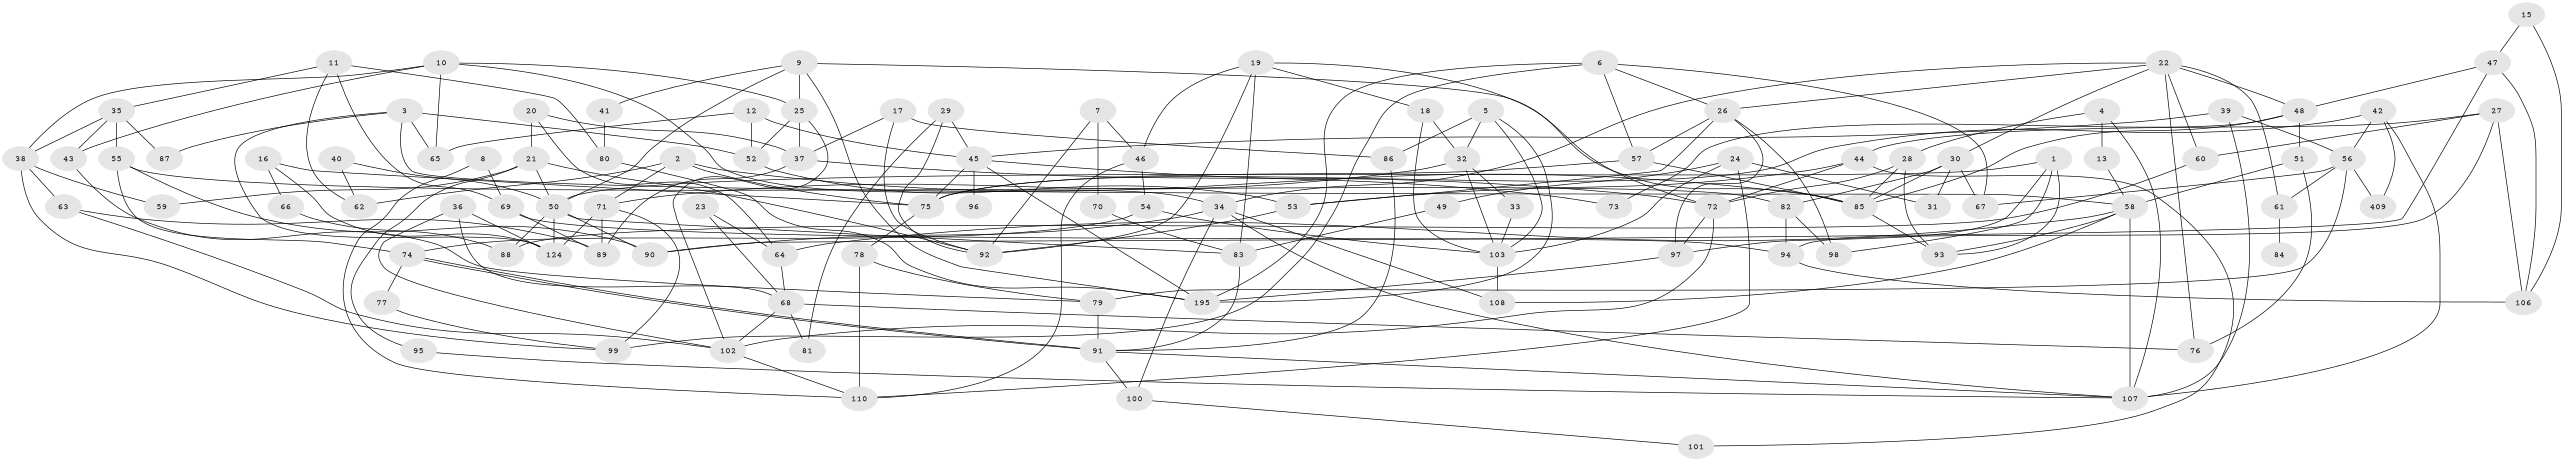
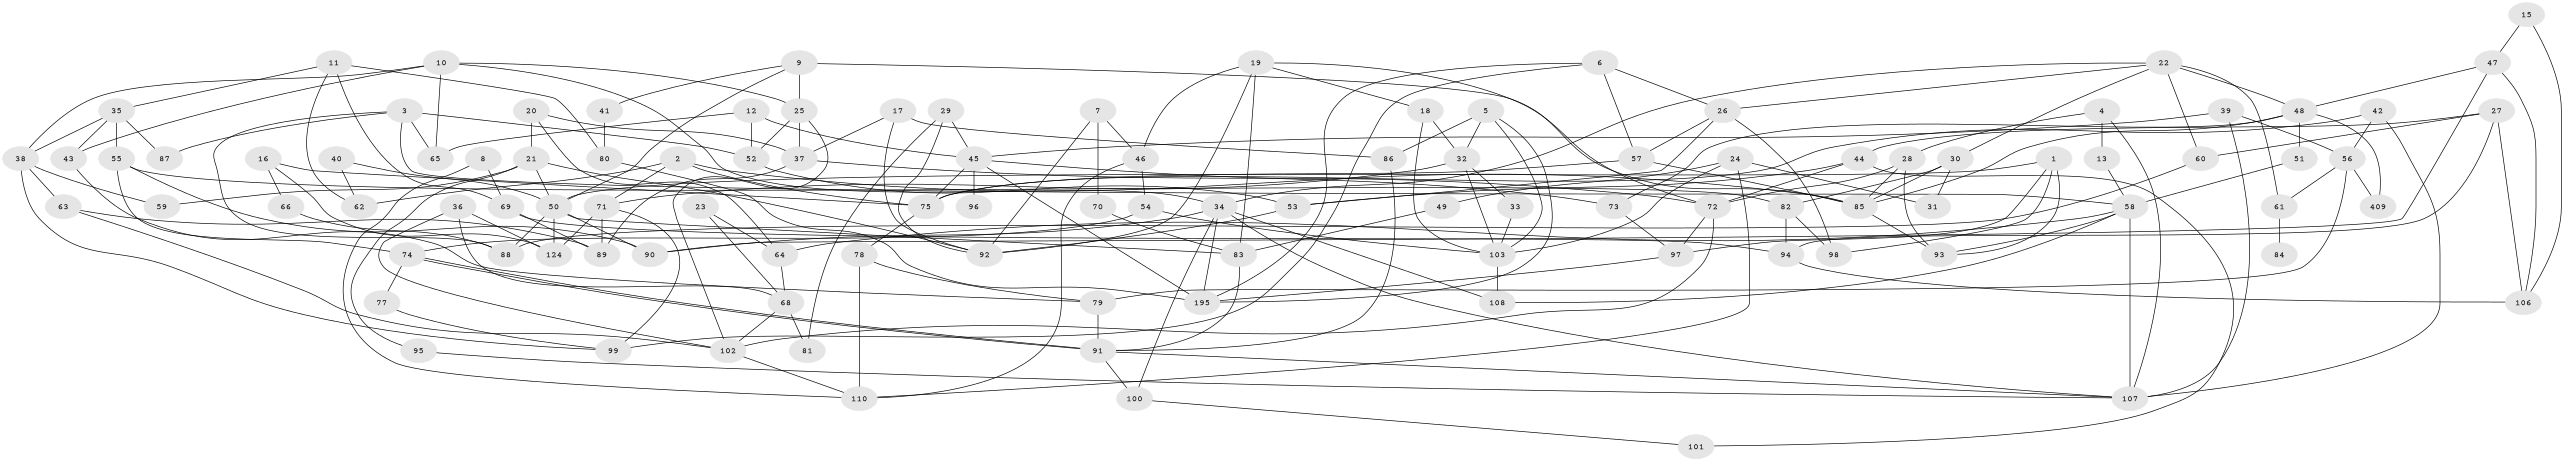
(1763, 157) -> (1647, 232)
(2395, 159) -> (2366, 141)
(1981, 207) -> none
(284, 228) -> (240, 219)
(946, 261) -> (1210, 258)
(2195, 351) -> none
